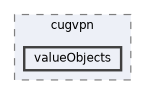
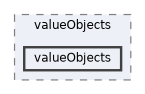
(73, 26) -> (73, 26)
